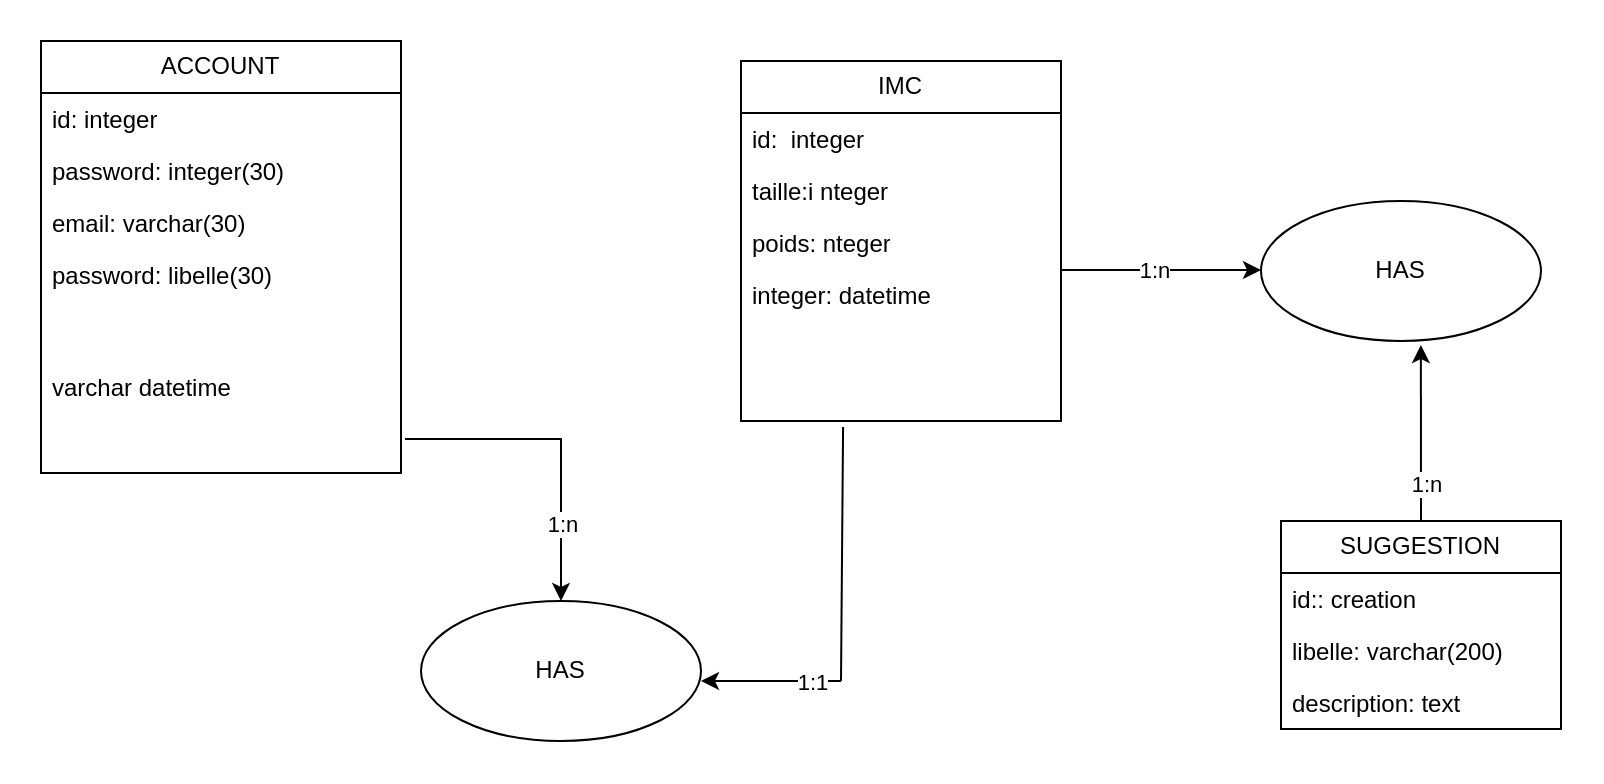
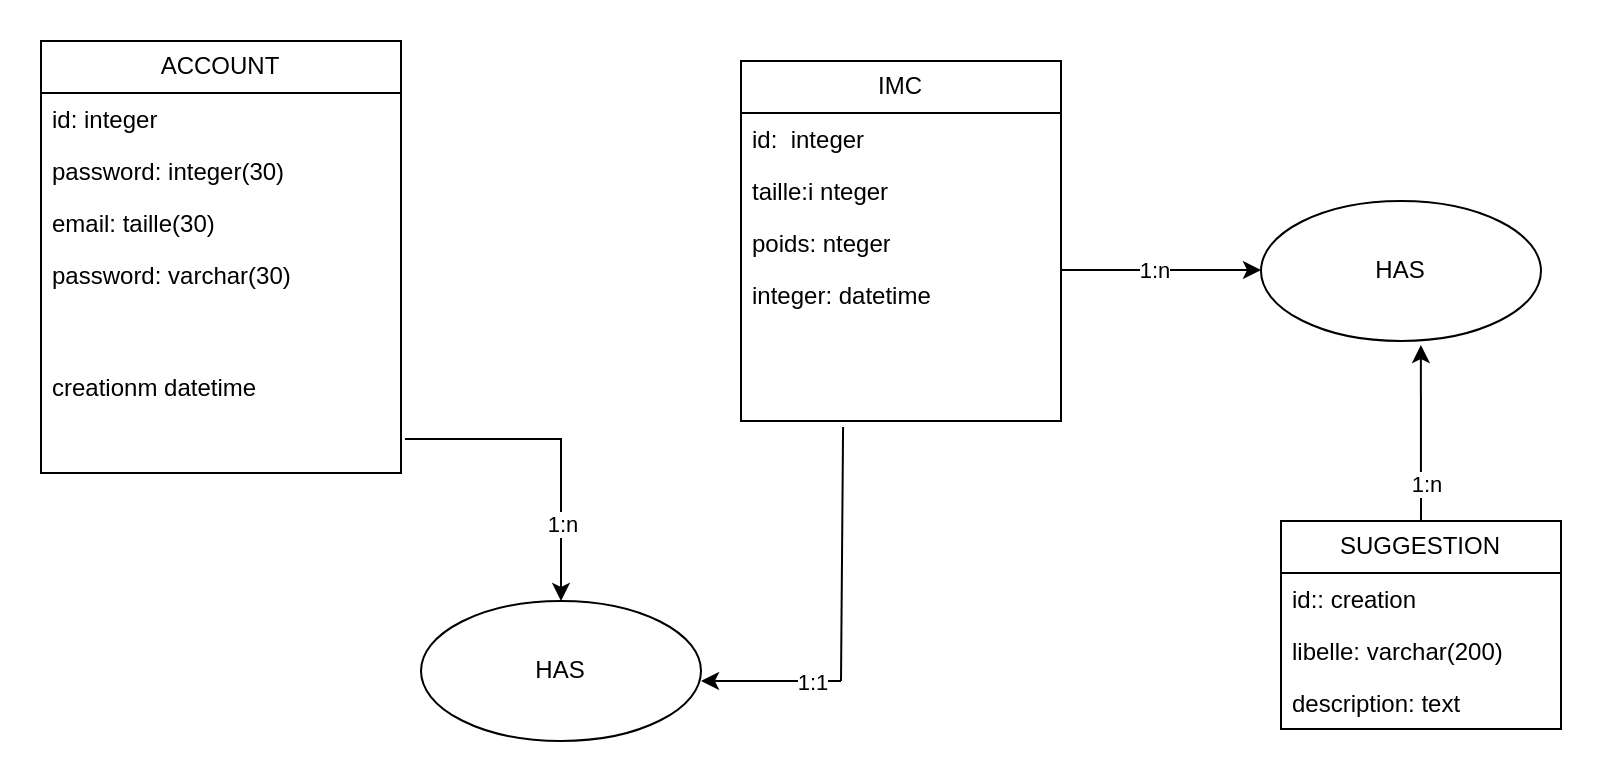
(161, 225) -> (145, 225)
(175, 277) -> (188, 277)
(154, 389) -> (165, 389)
